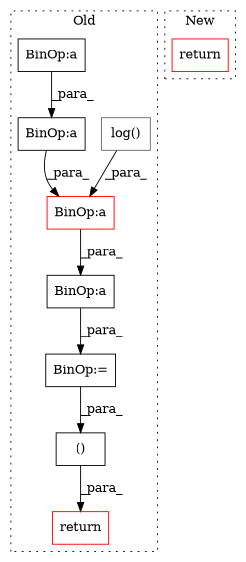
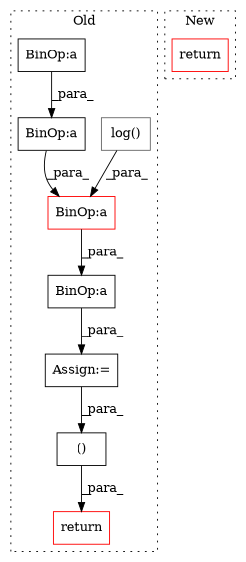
(81, 370) -> (82, 370)
